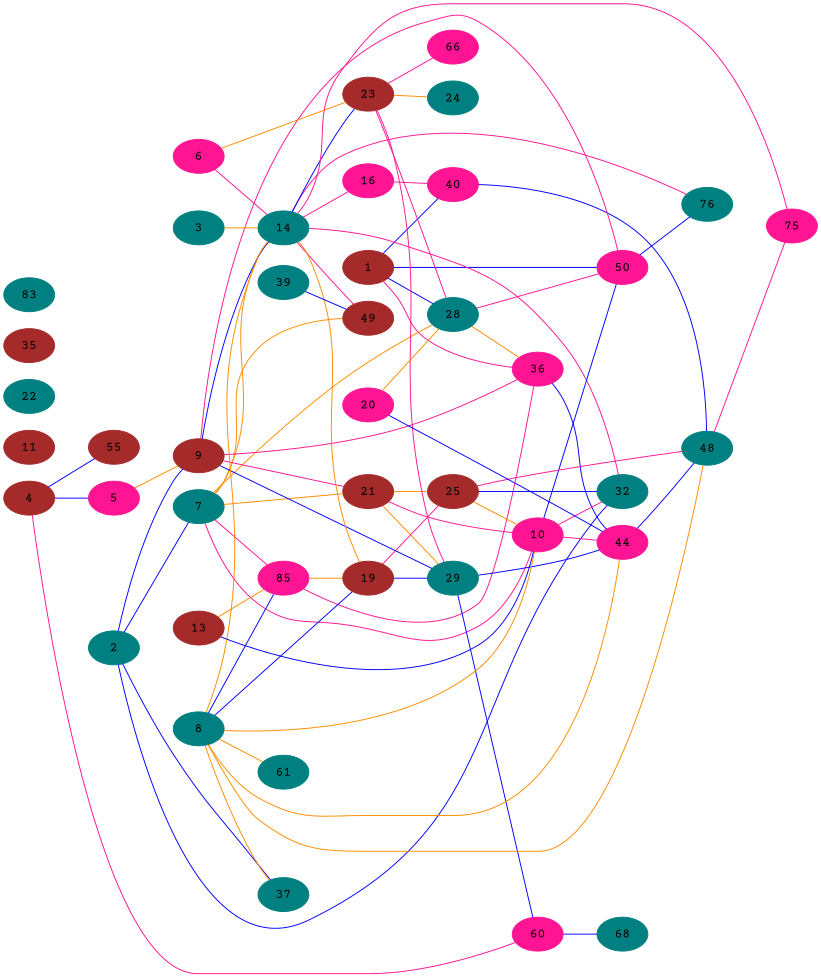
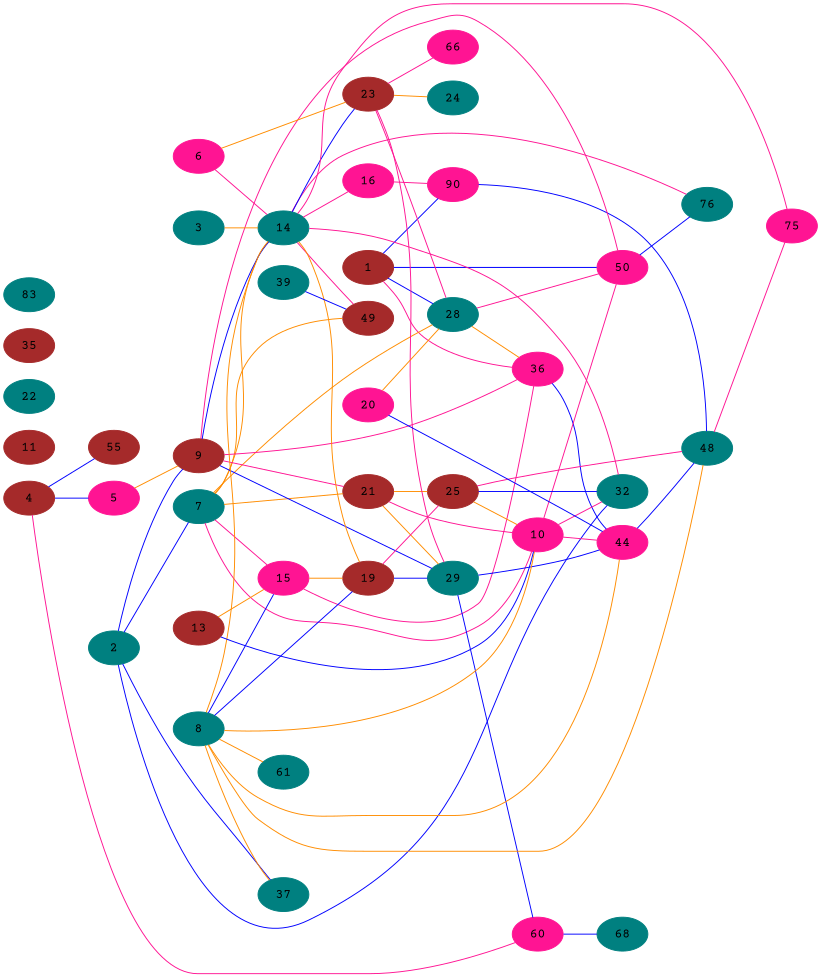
(453, 185) -> (453, 185)
(580, 401) -> (580, 401)
(283, 578) -> (283, 578)
